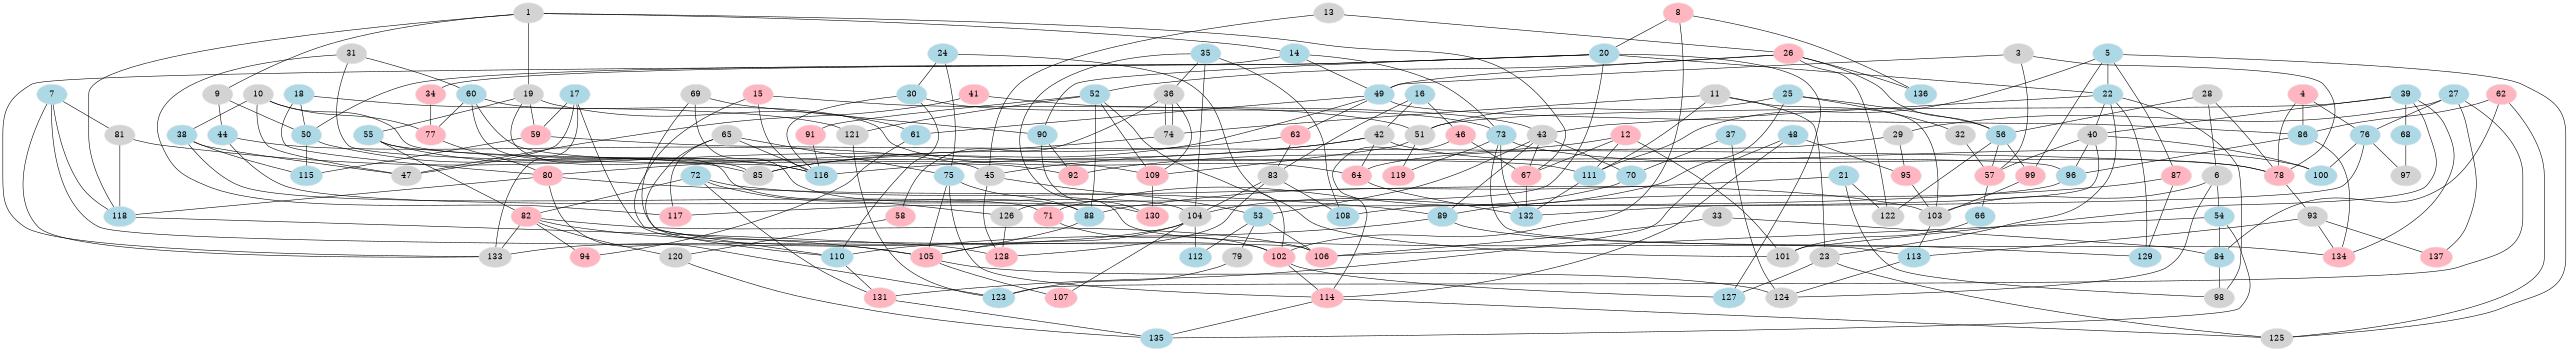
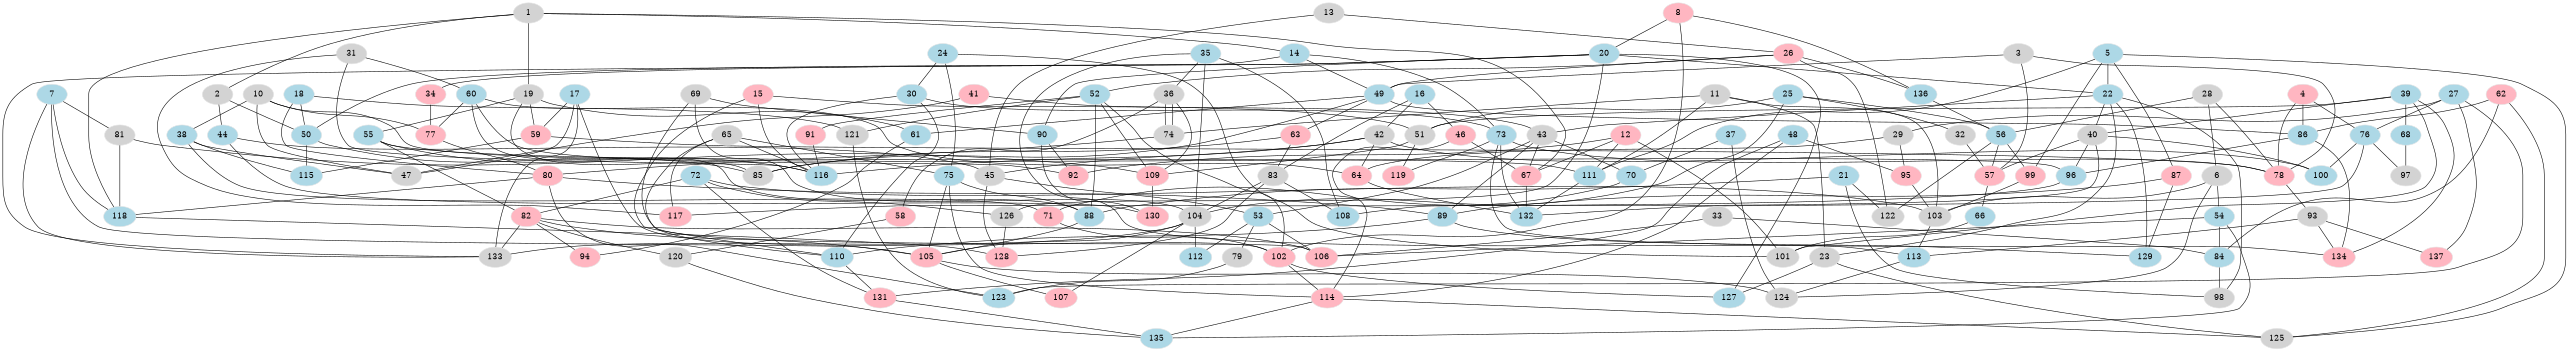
(218, 94) -> (218, 94)
(1893, 100) -> (1961, 115)
